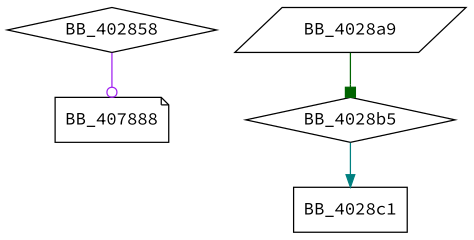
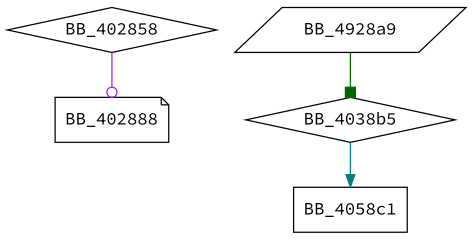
(350, 30) -> (350, 30)
(112, 120) -> (112, 120)
(350, 120) -> (350, 120)
(350, 210) -> (350, 210)
